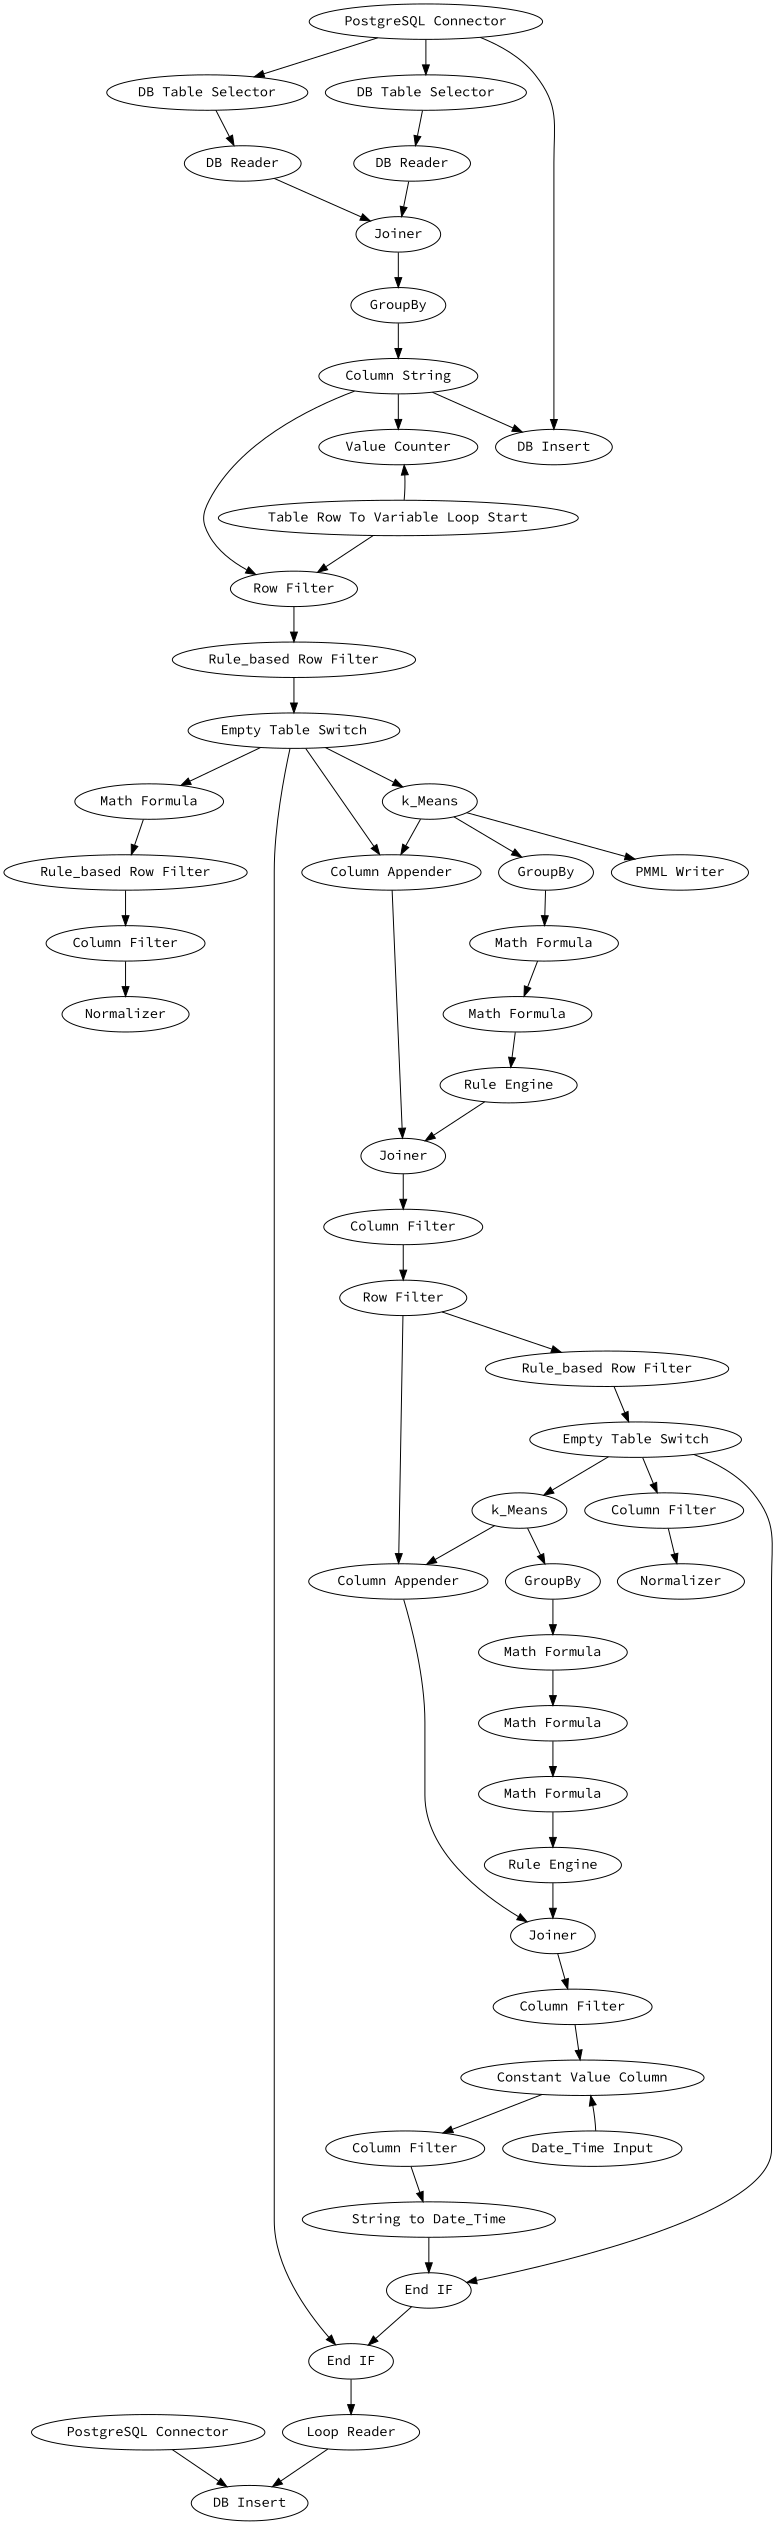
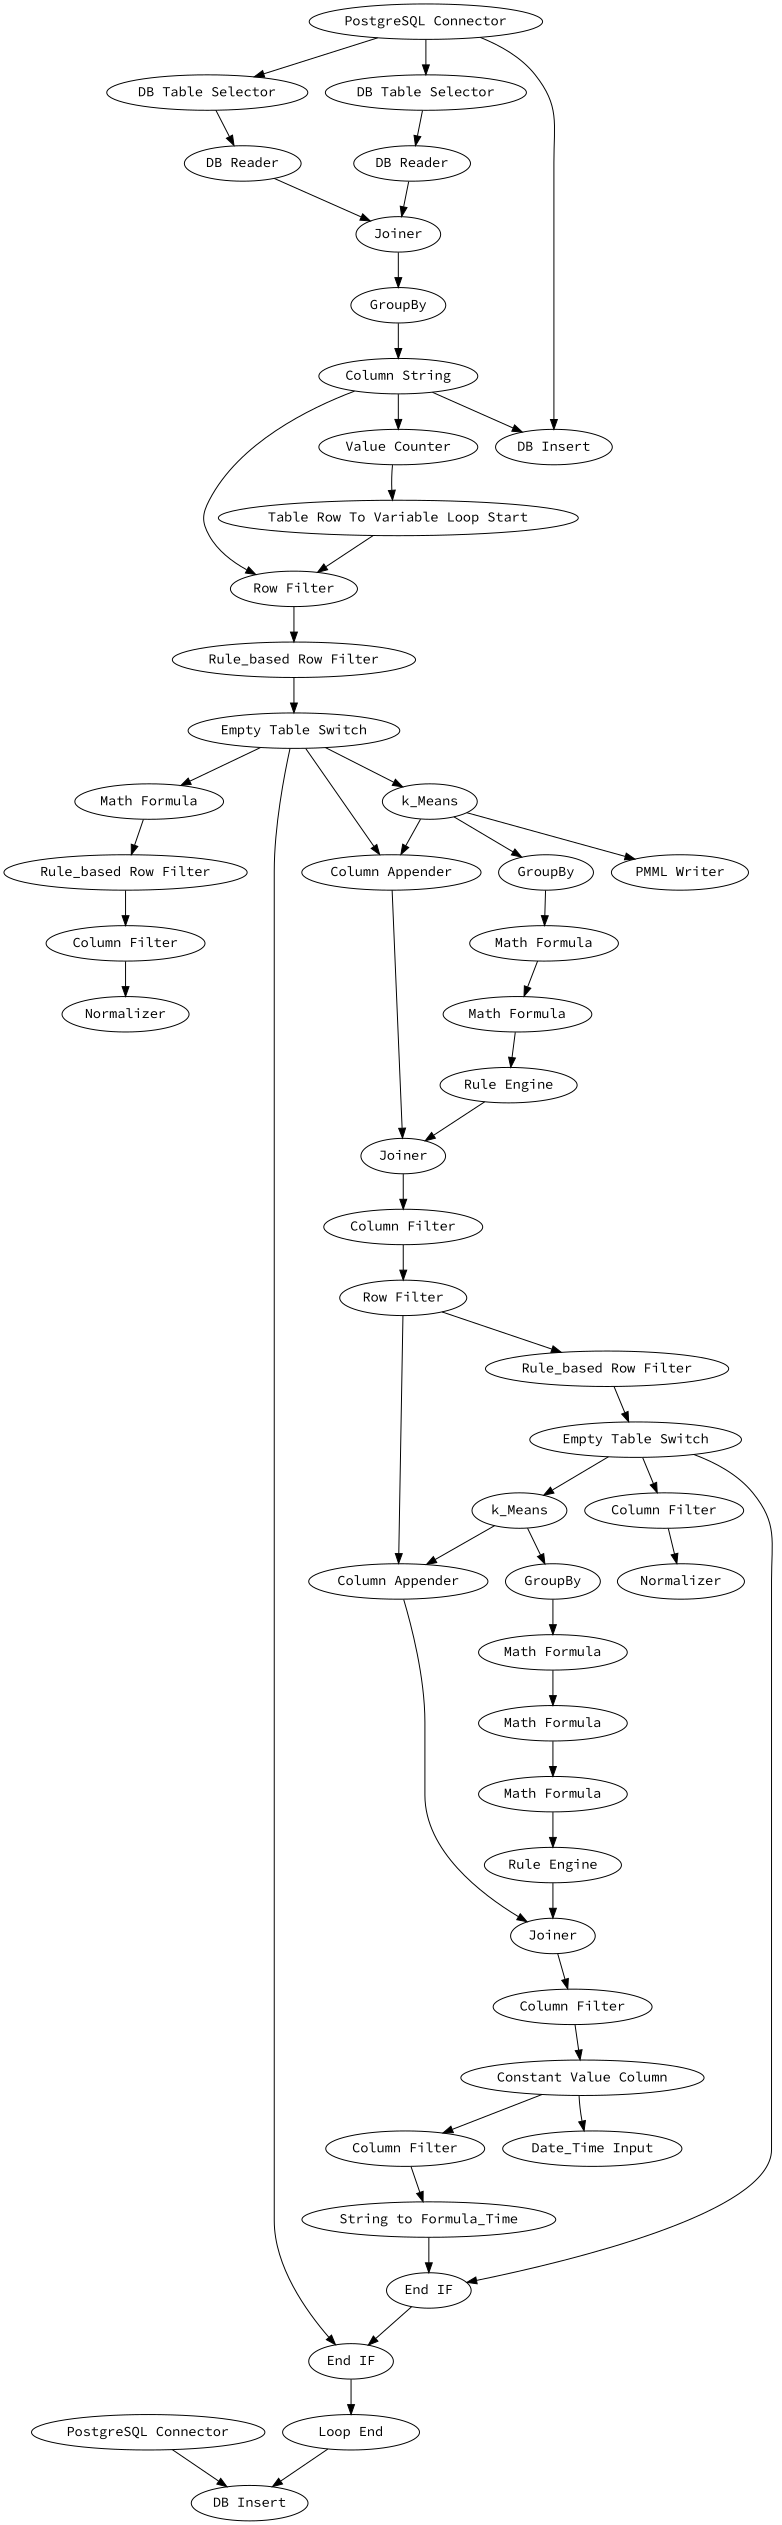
(405, 488) -> (392, 478)
(595, 2118) -> (580, 2108)
(429, 2220) -> (429, 2220)
(351, 2432) -> (351, 2432)
